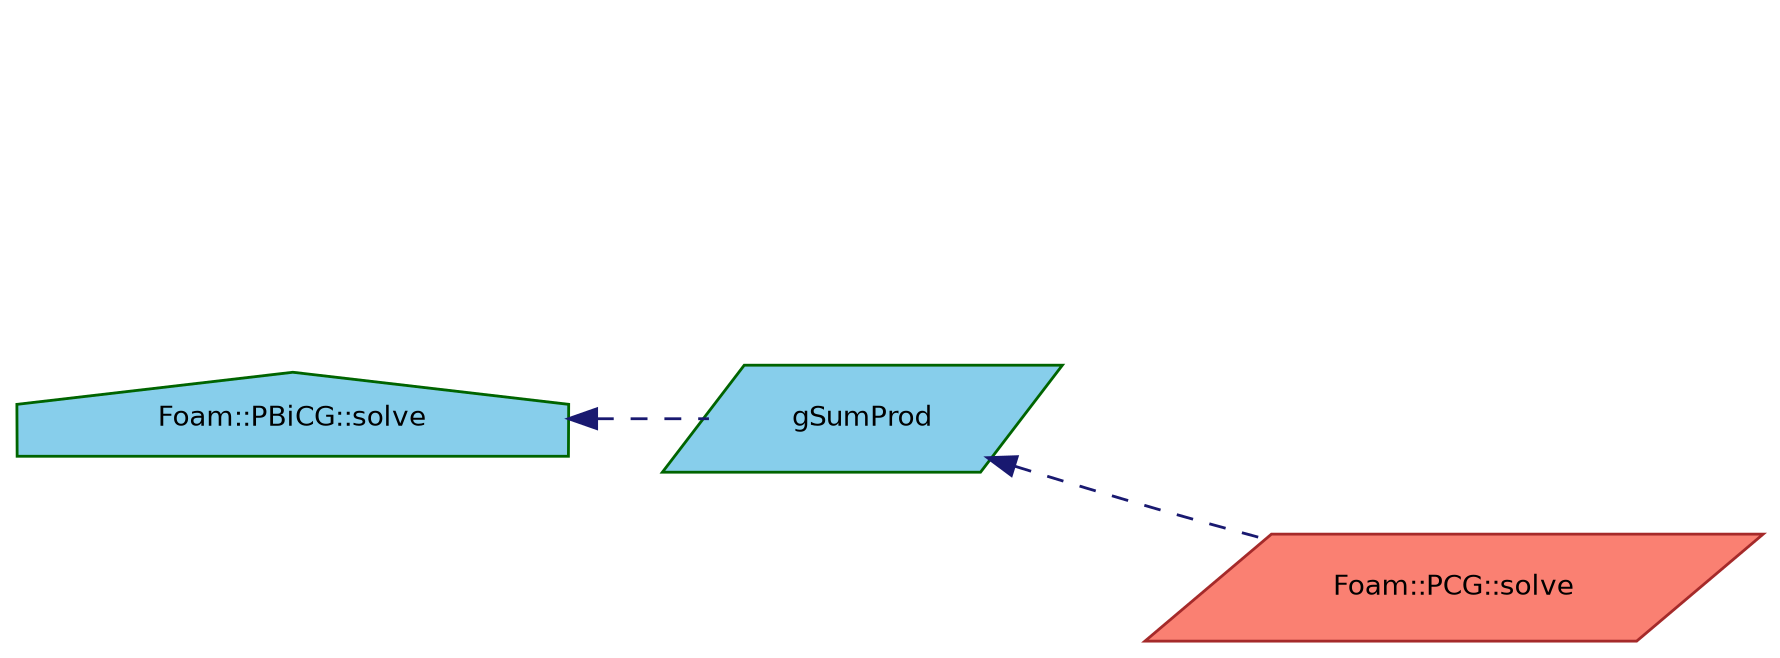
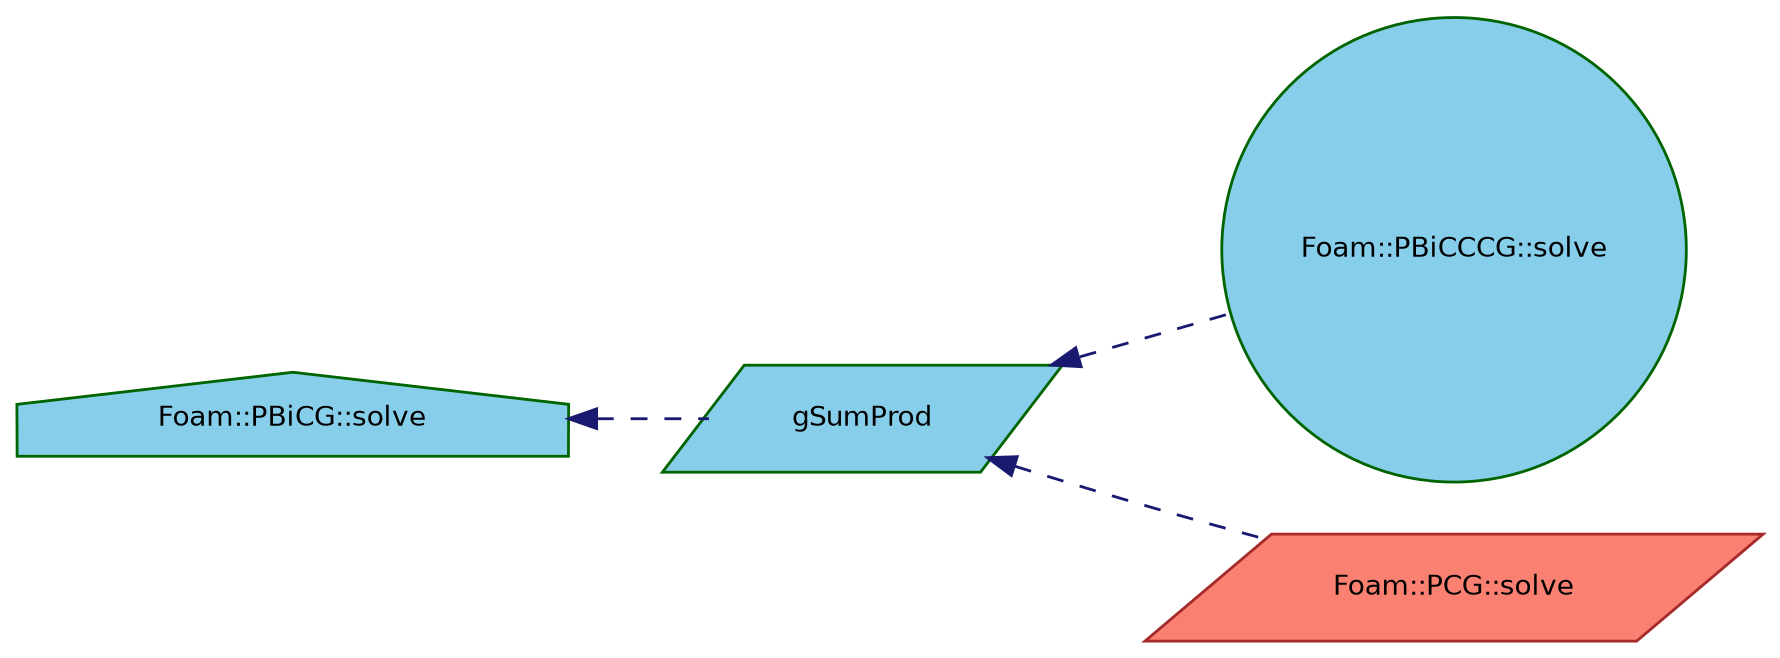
none -> (1454, 250)
